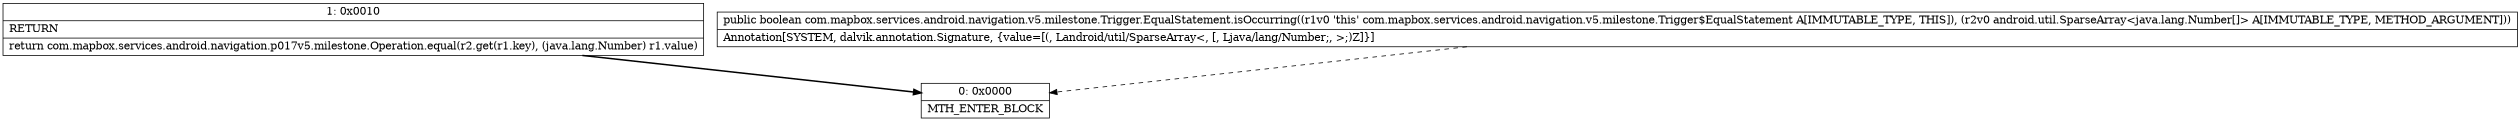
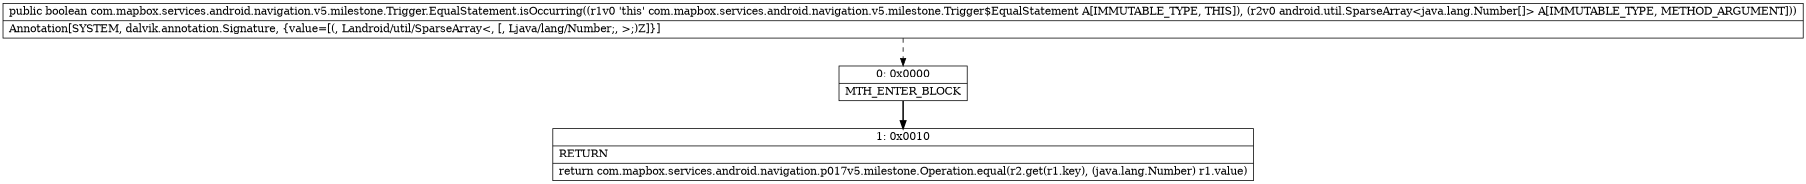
(748, 74) -> (903, 111)
